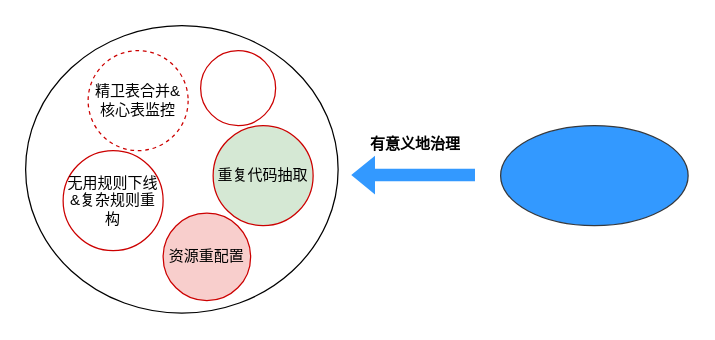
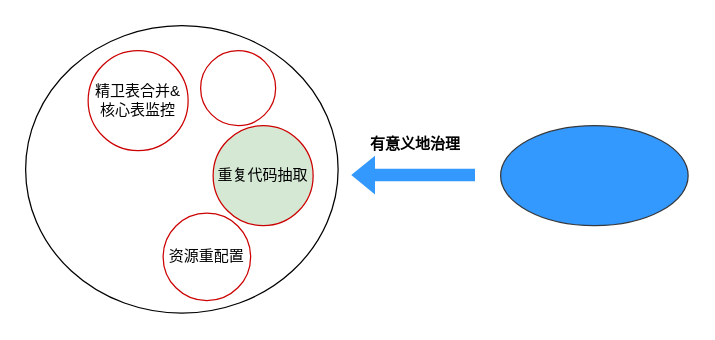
(138, 101) -> (138, 101)
(113, 201) -> none
(207, 257) -> (207, 257)
